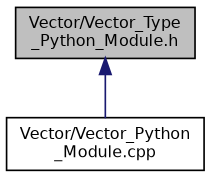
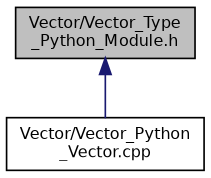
(105, 144) -> (105, 144)
